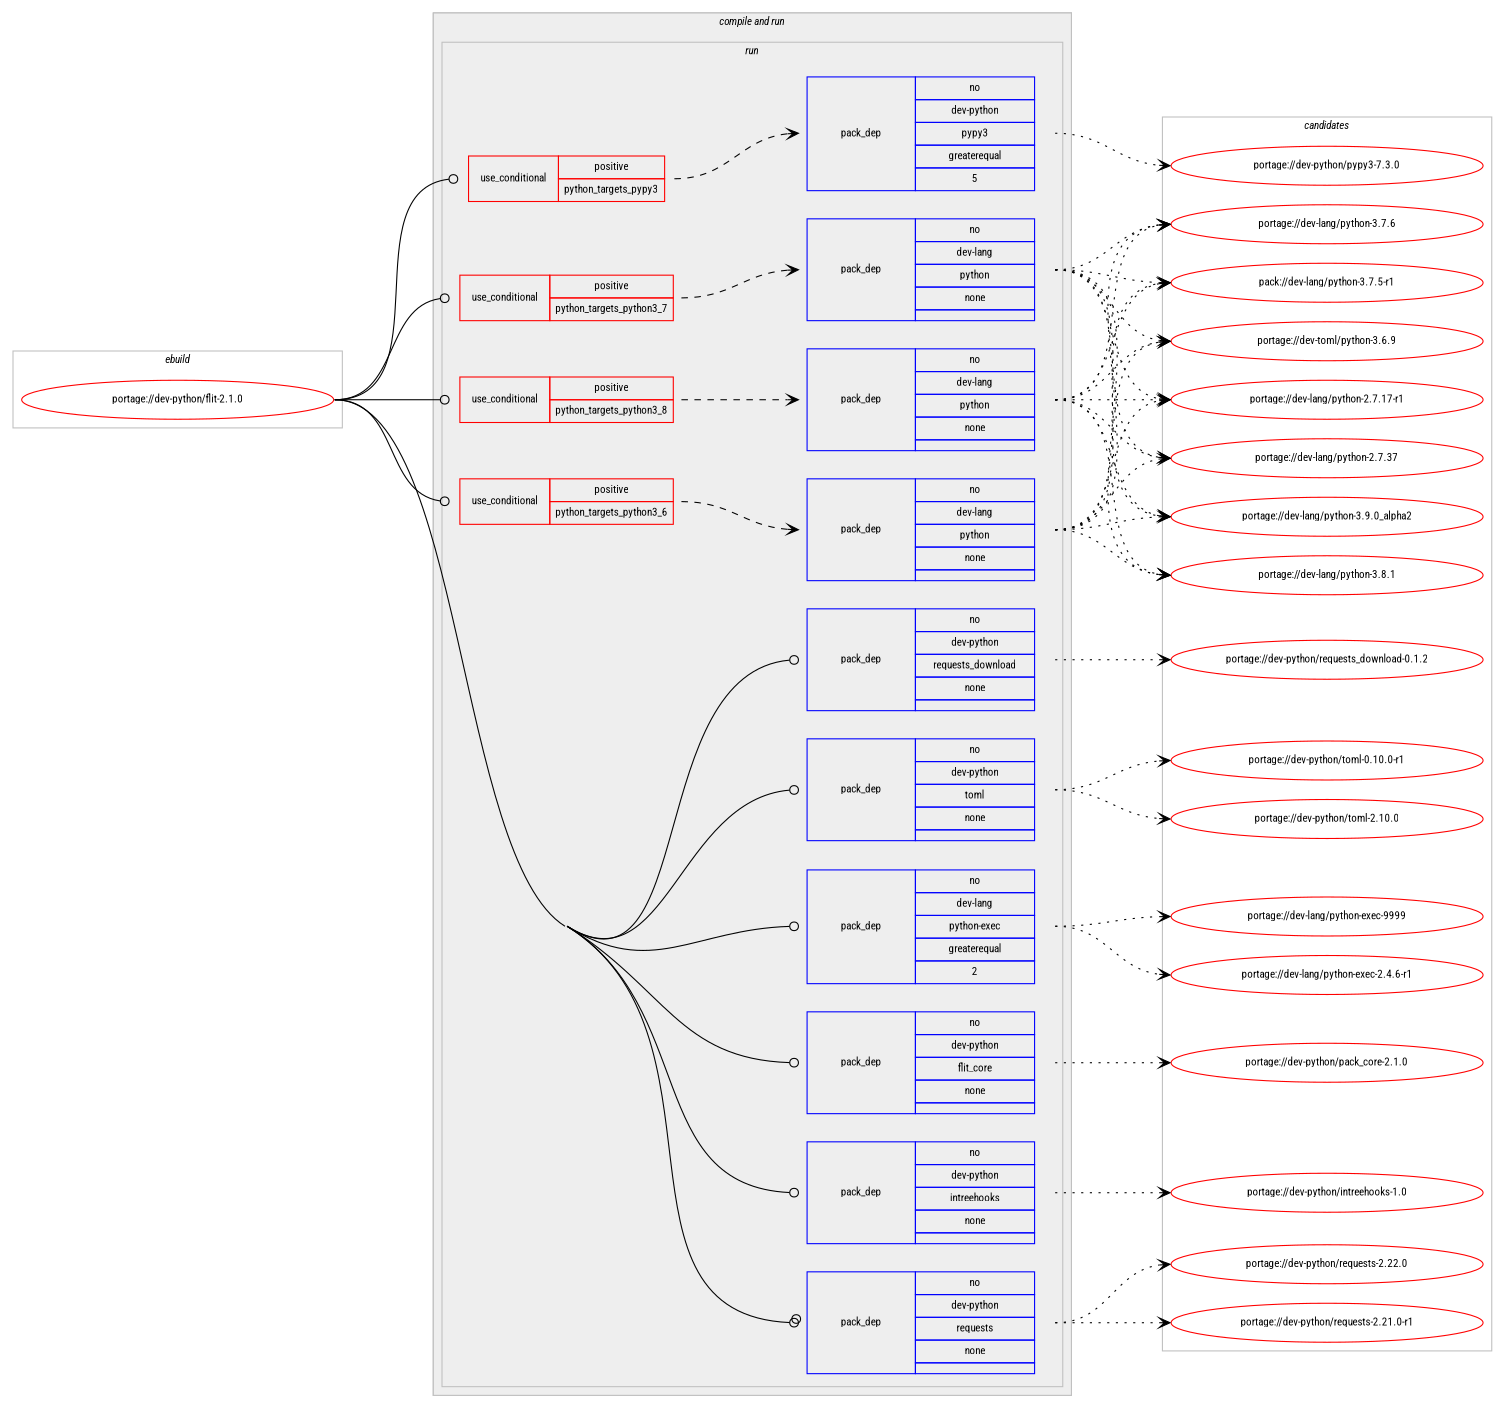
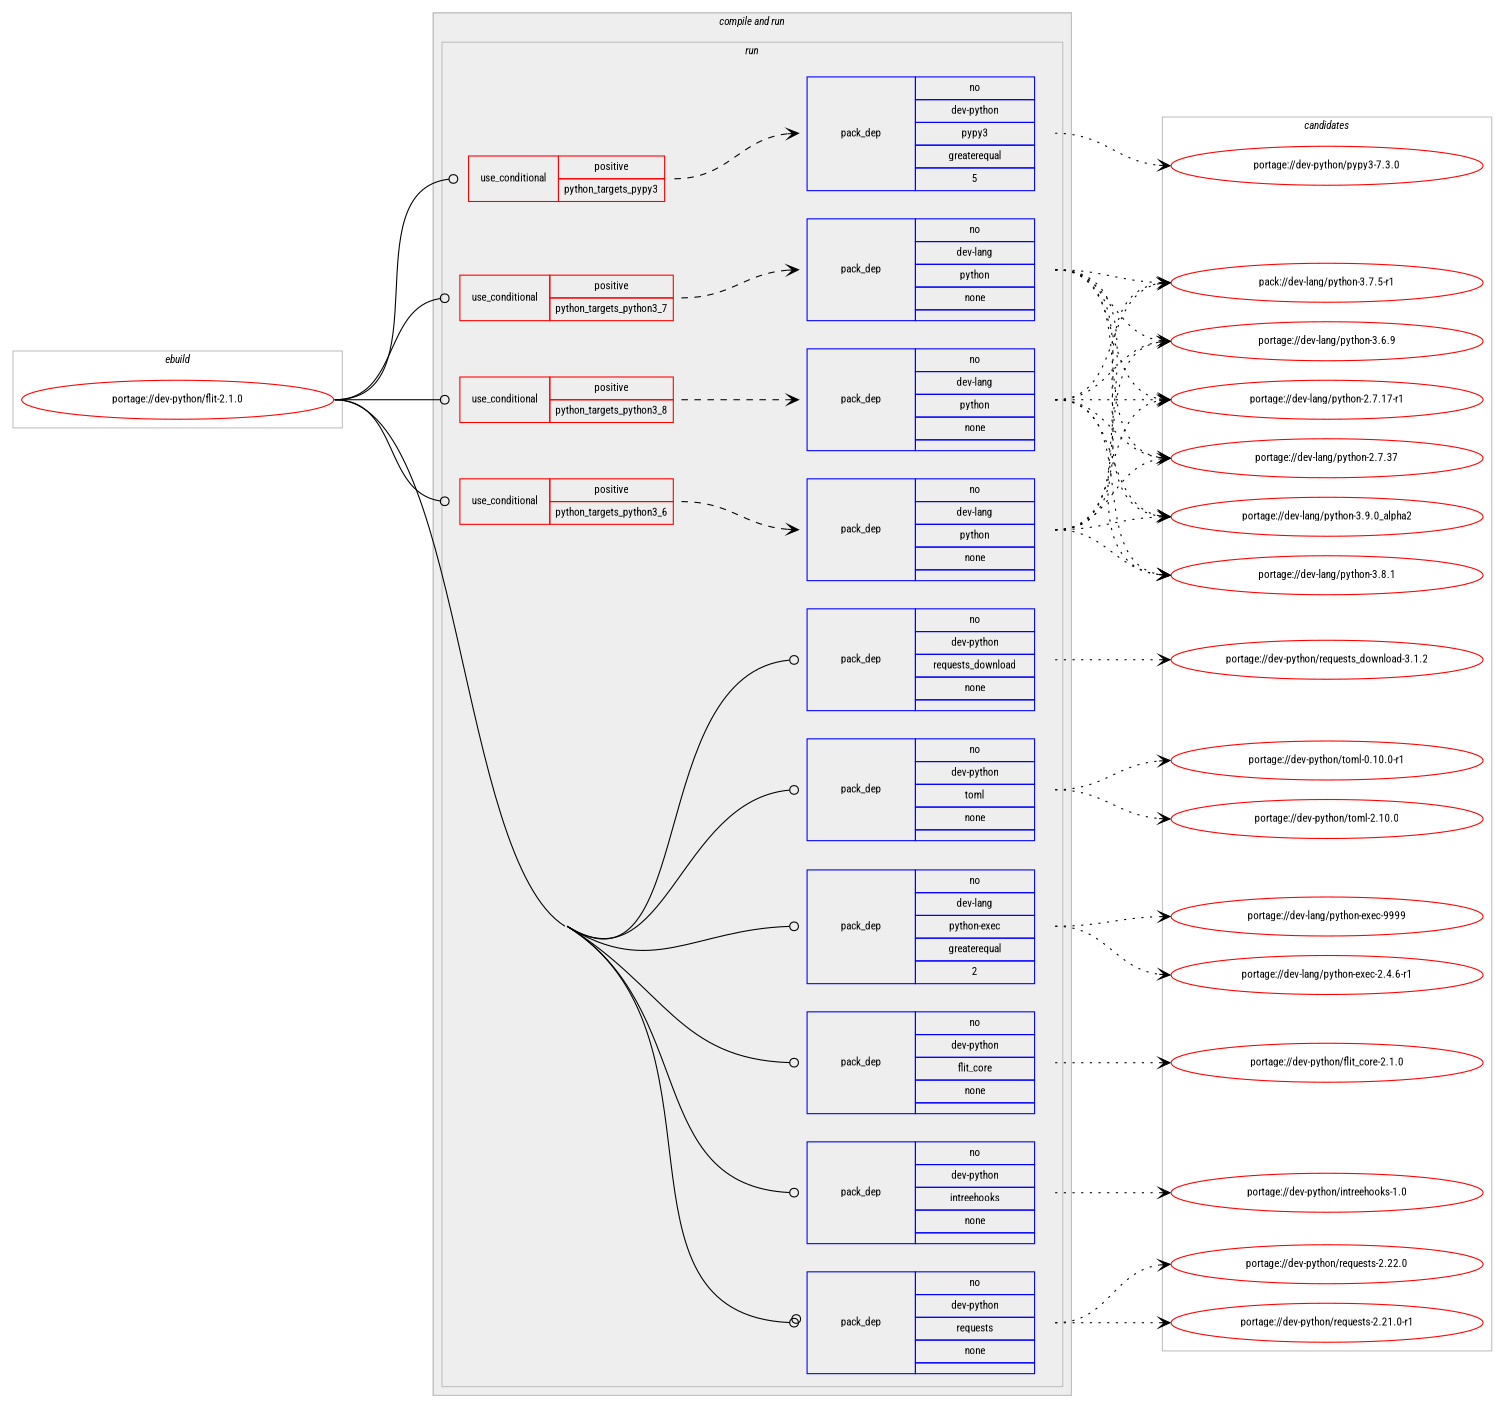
(1327, 224) -> none
(1327, 341) -> (1327, 341)
(1327, 660) -> (1327, 660)
(1327, 1063) -> (1327, 1063)
